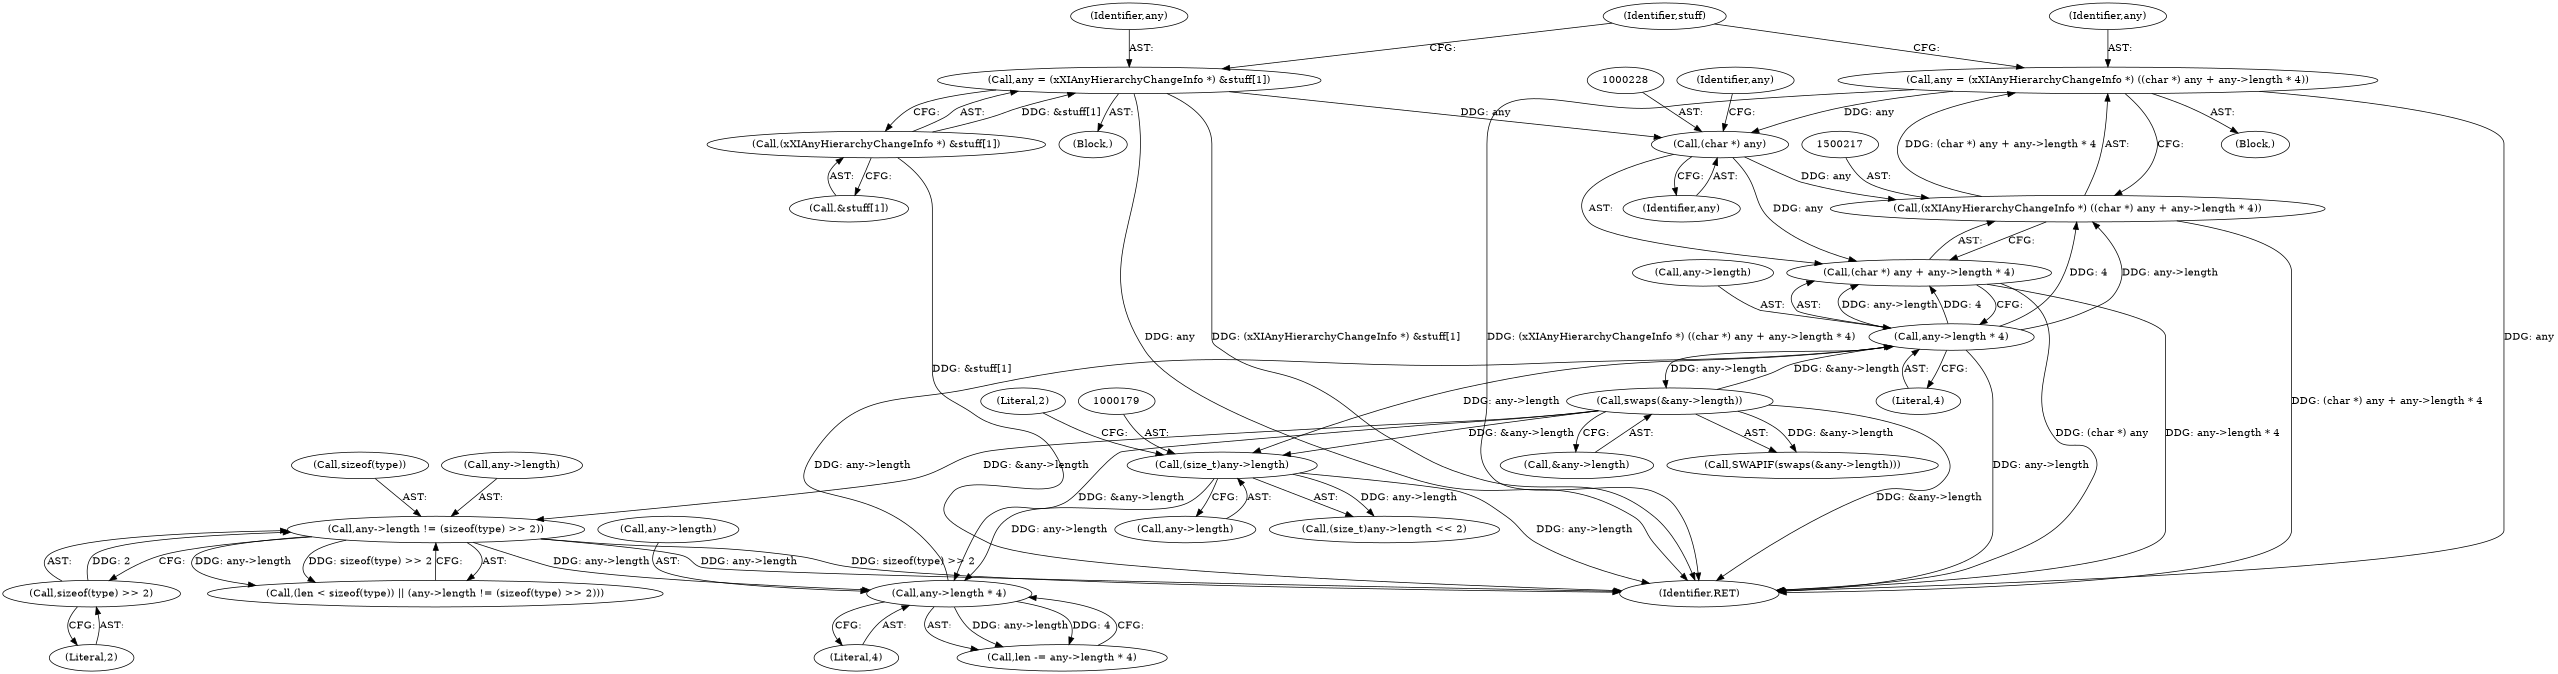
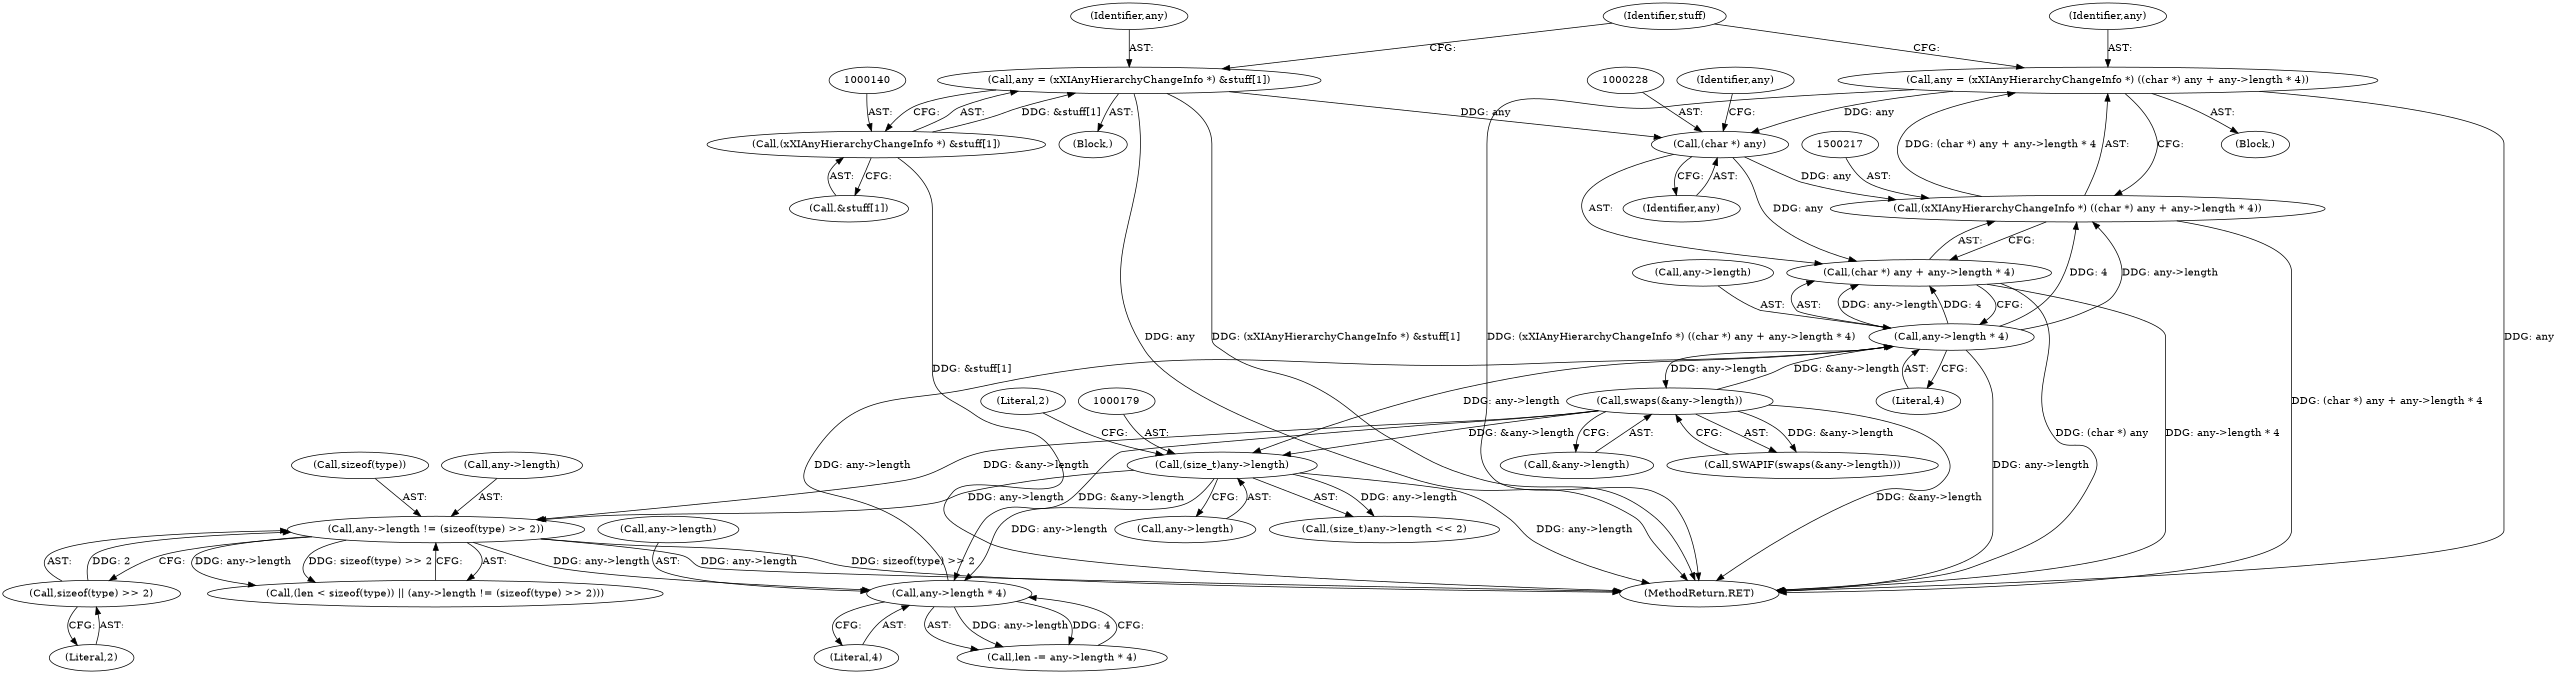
none -> (867, 80)
none -> (1701, 442)
none -> (842, 511)
(1699, 594) -> (1699, 594)
